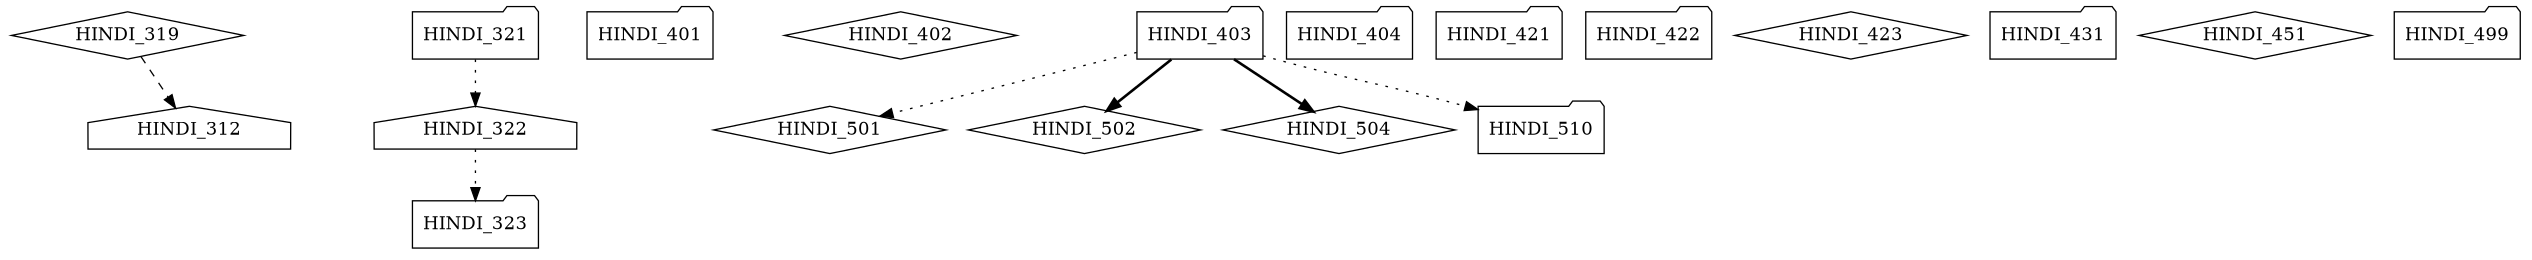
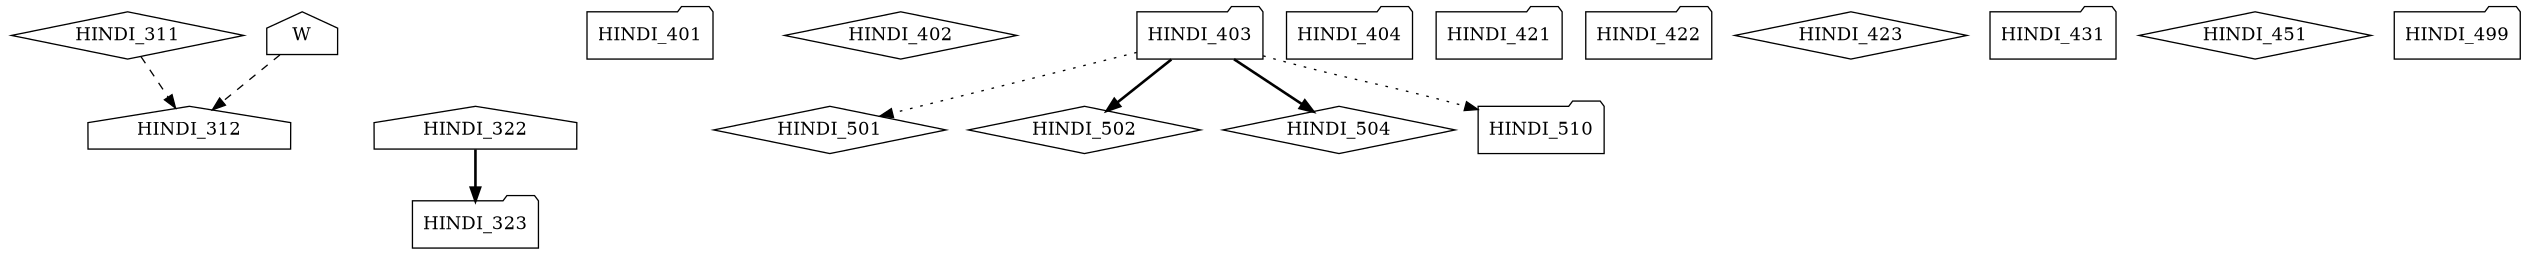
(128, 35) -> (128, 35)
none -> (302, 35)
(475, 35) -> none
(475, 168) -> (475, 168)
